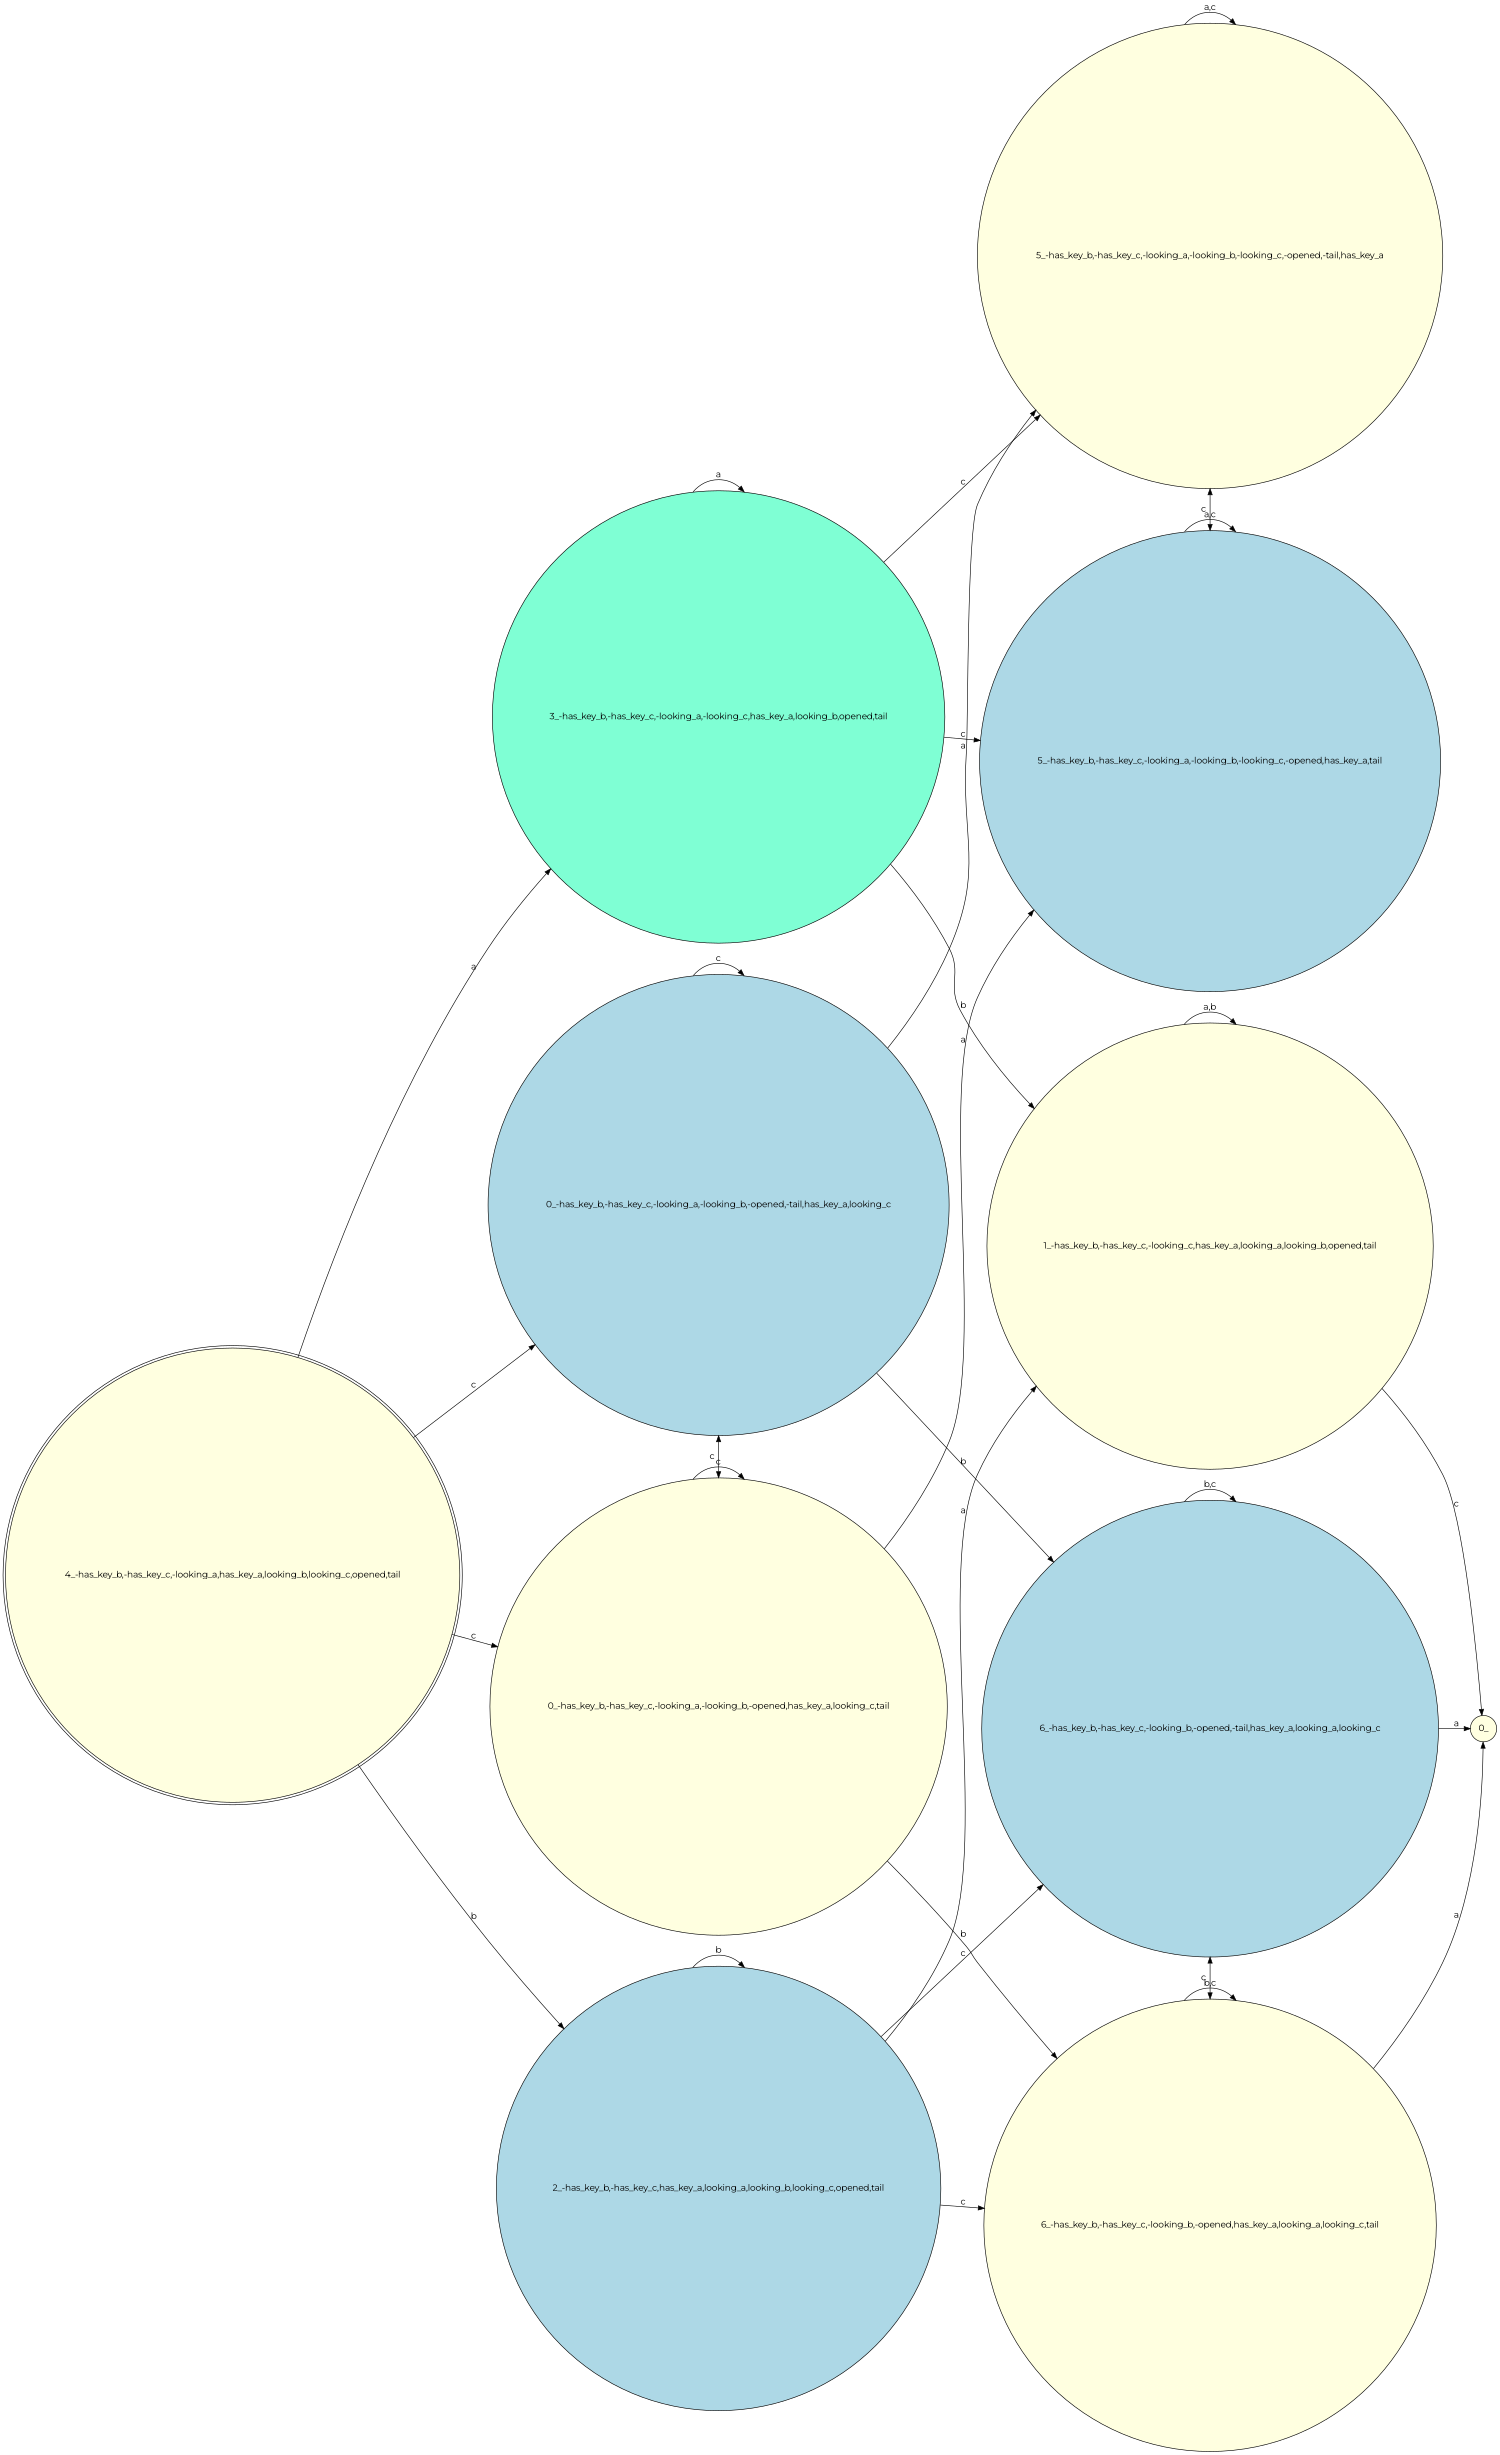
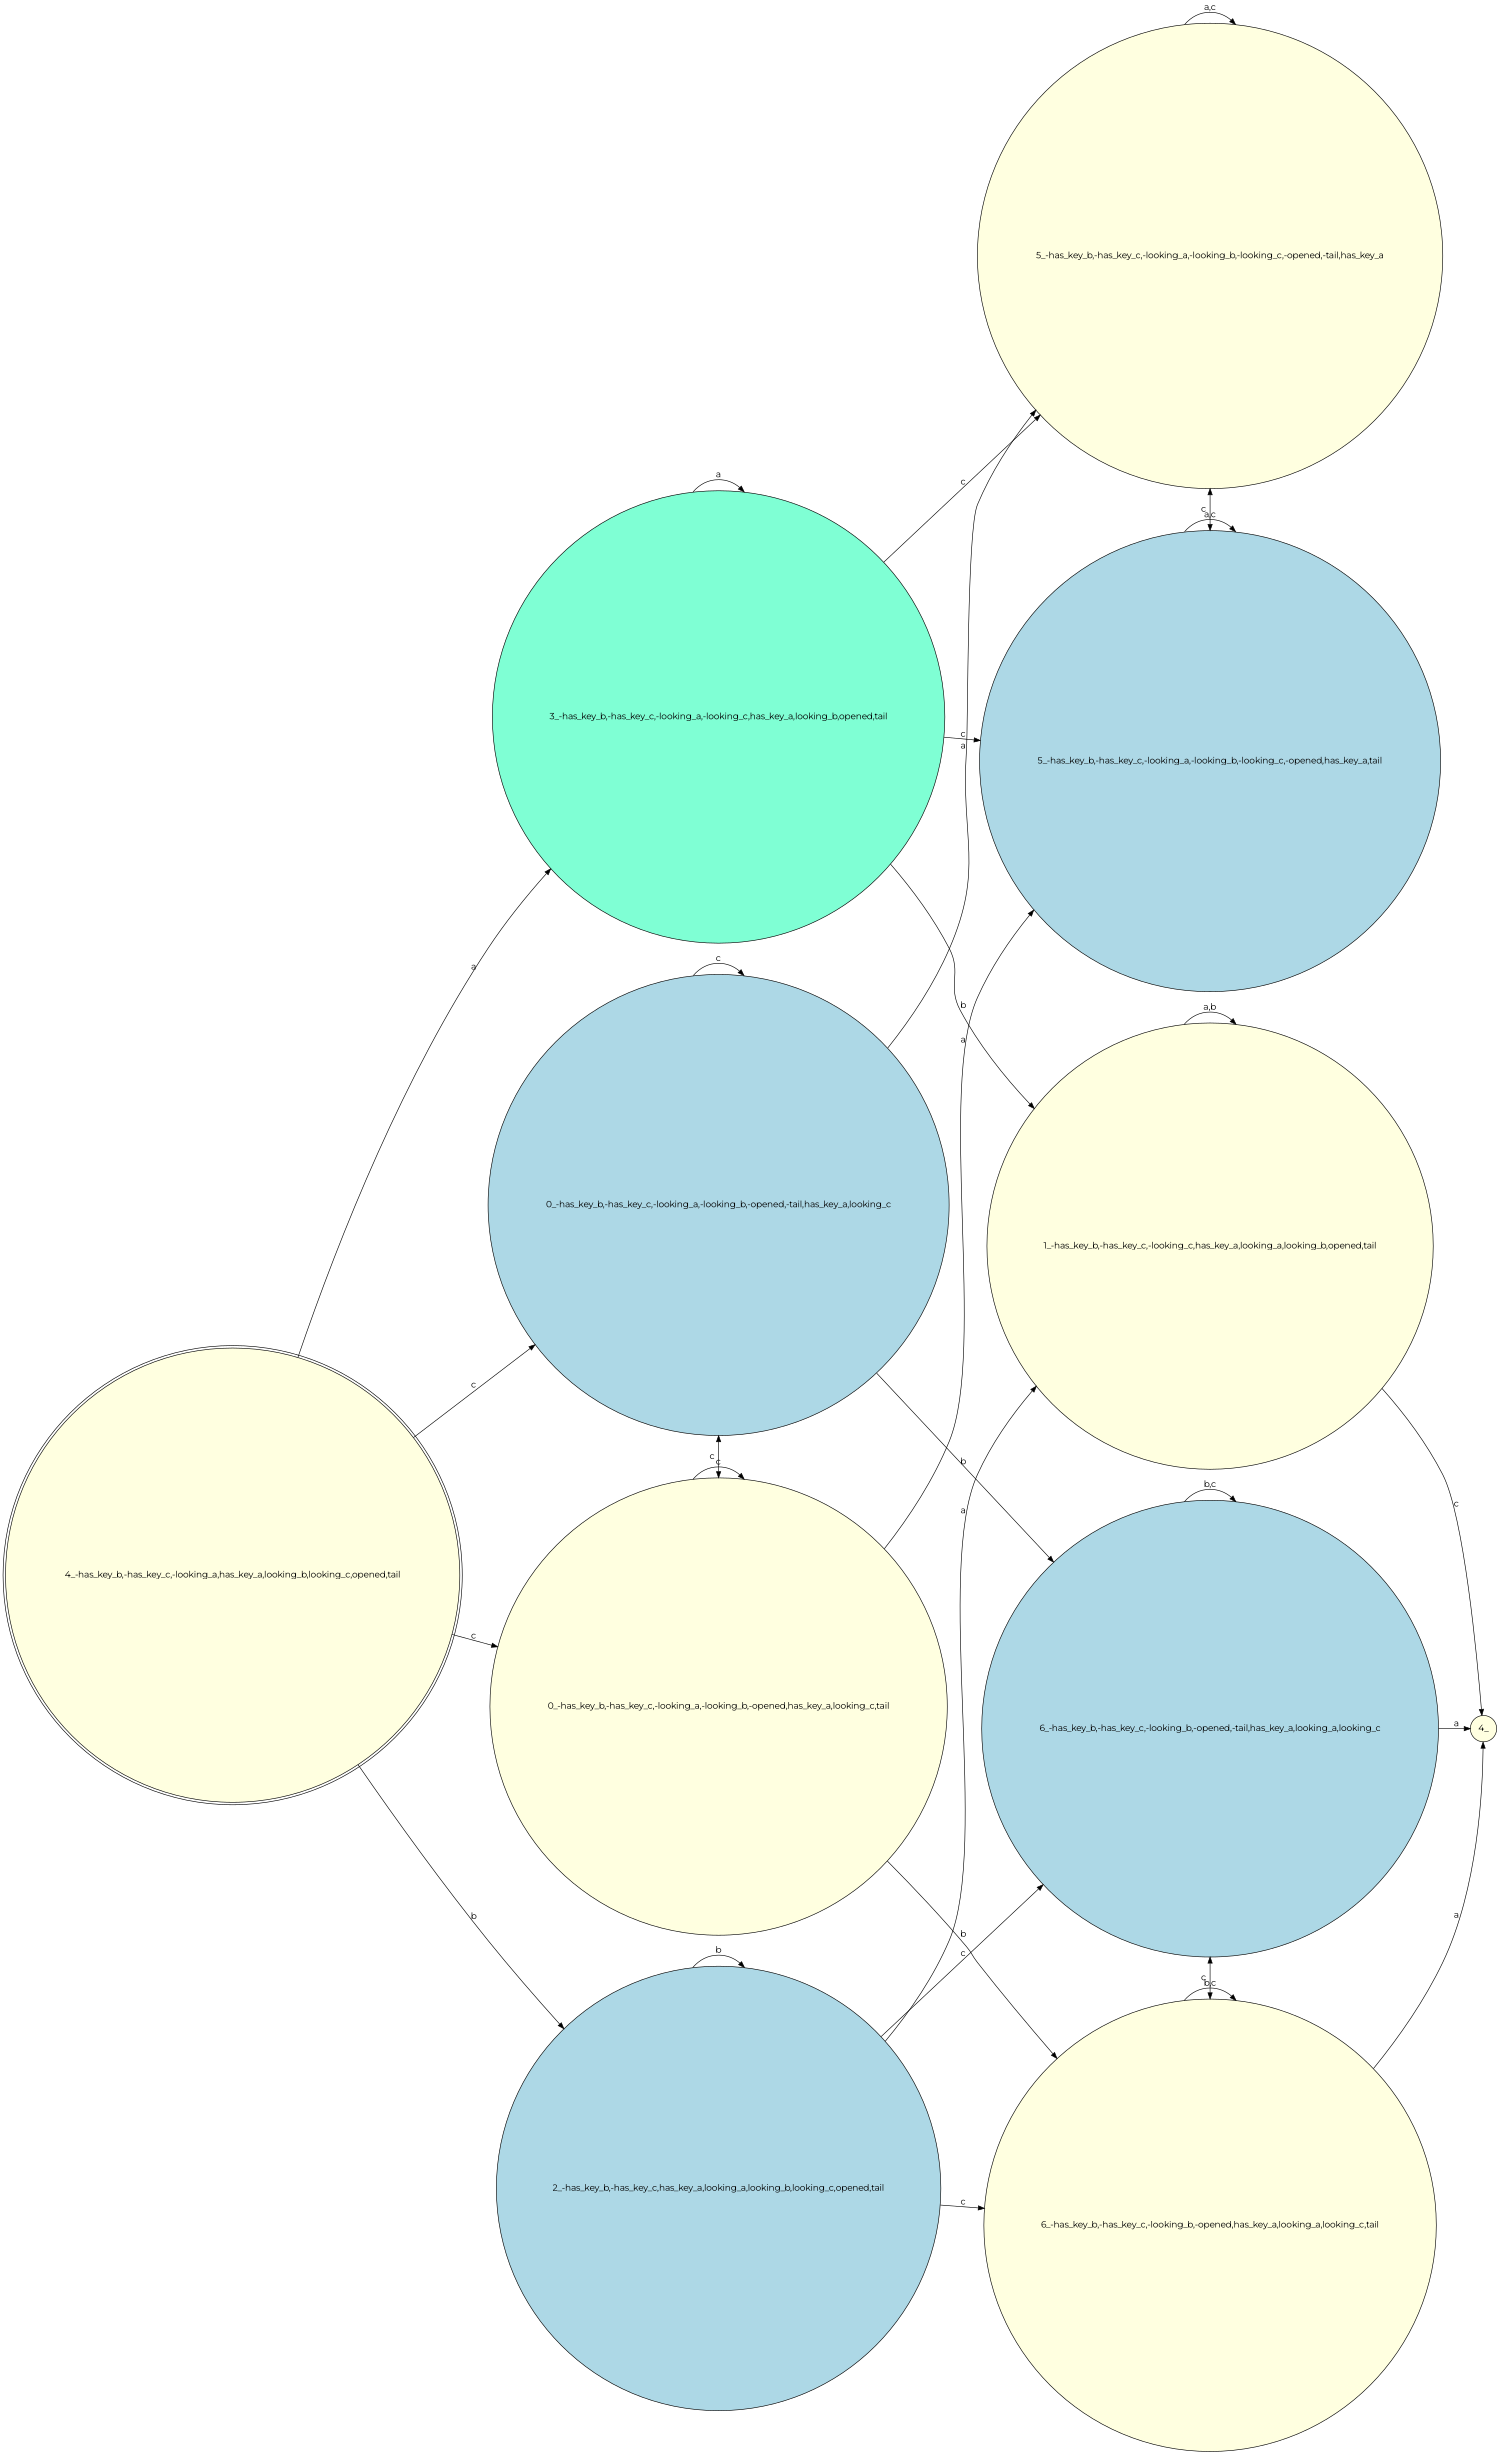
(1484, 1729) -> (1484, 1729)
